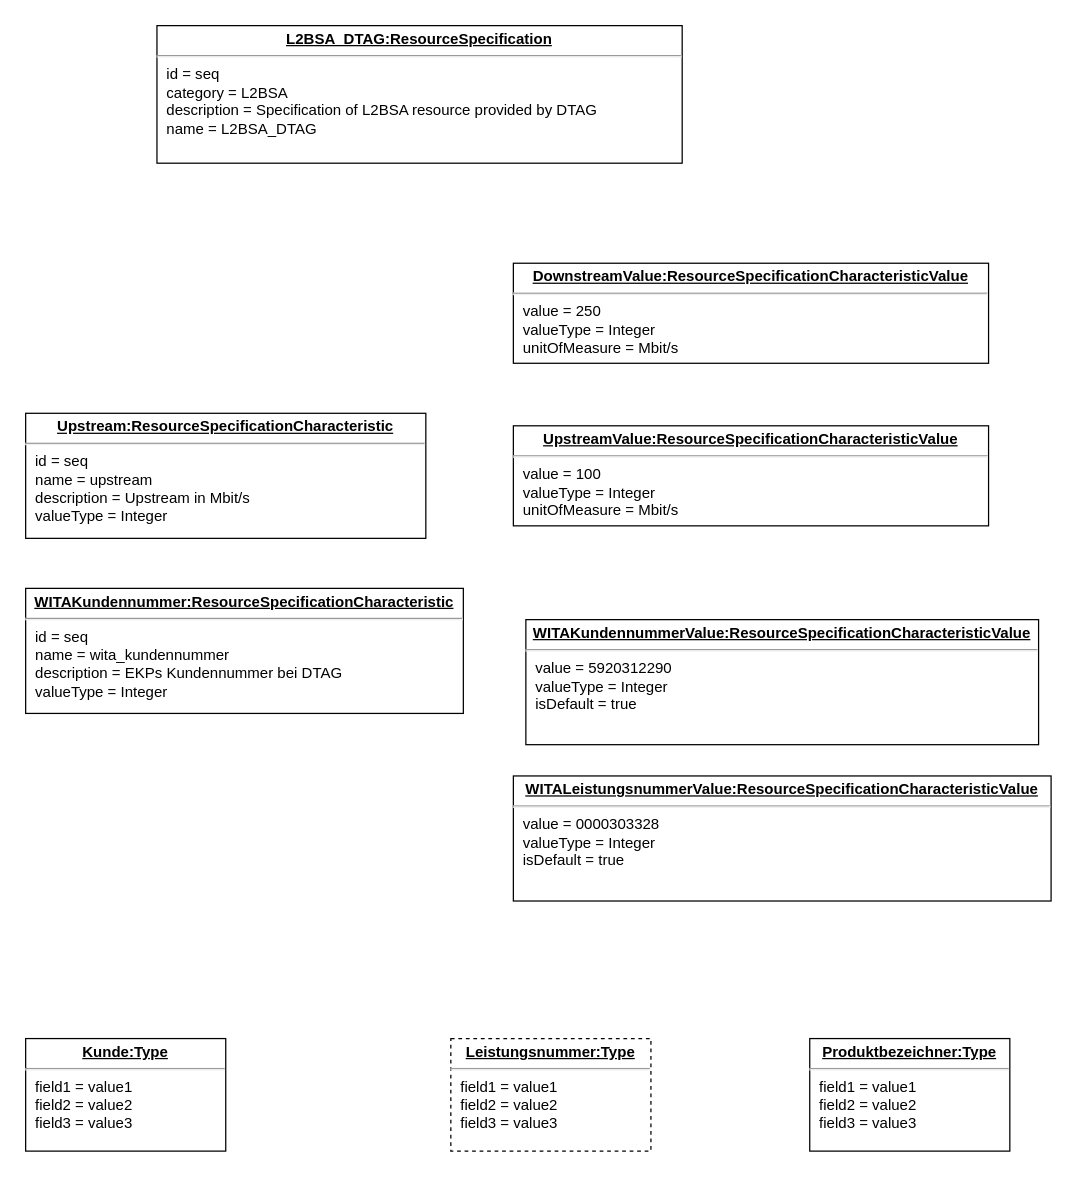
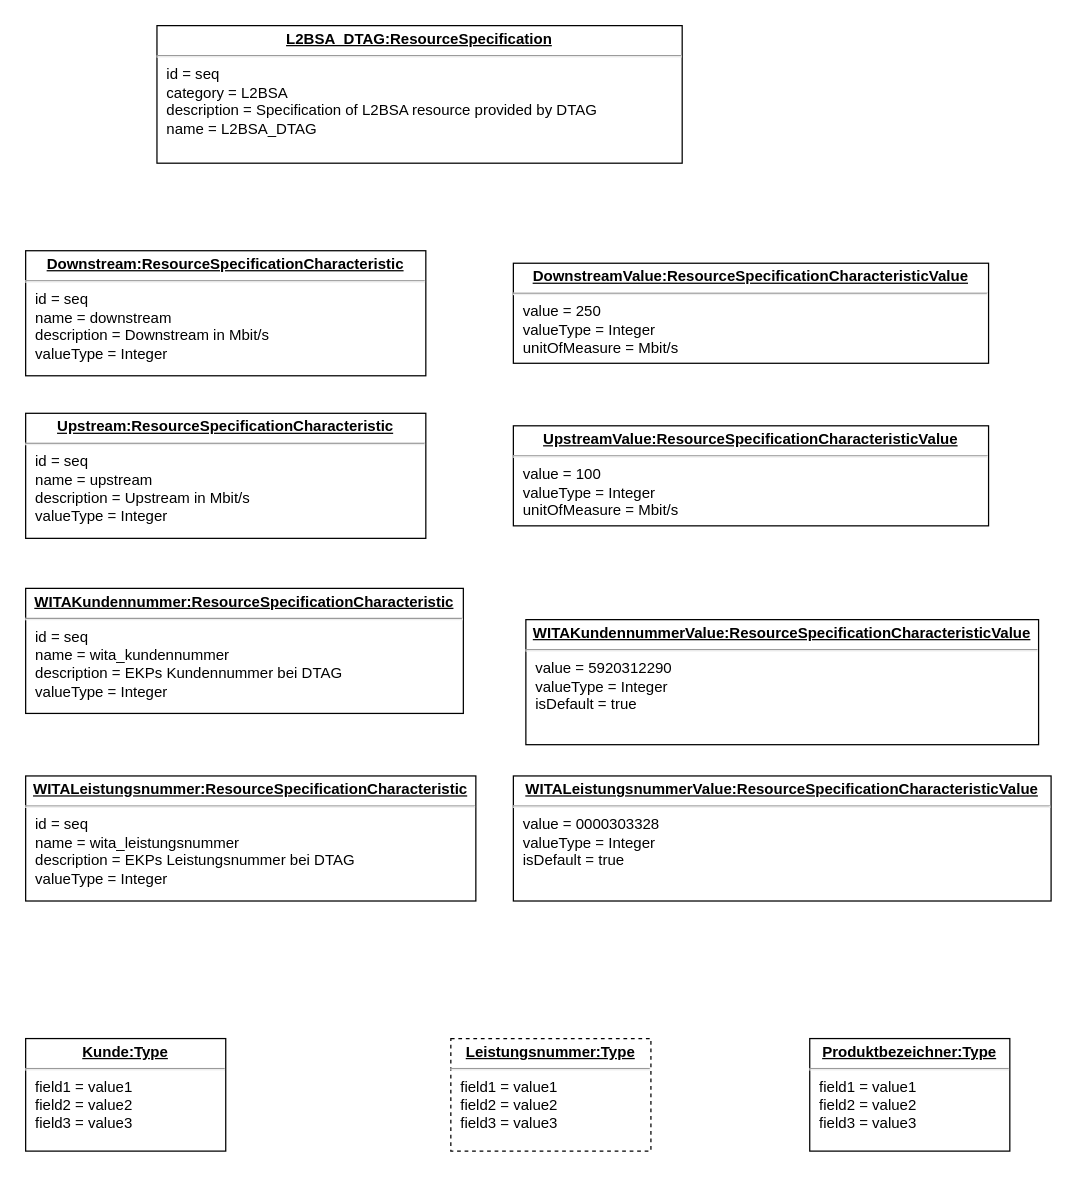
none -> (226, 313)
none -> (251, 838)
